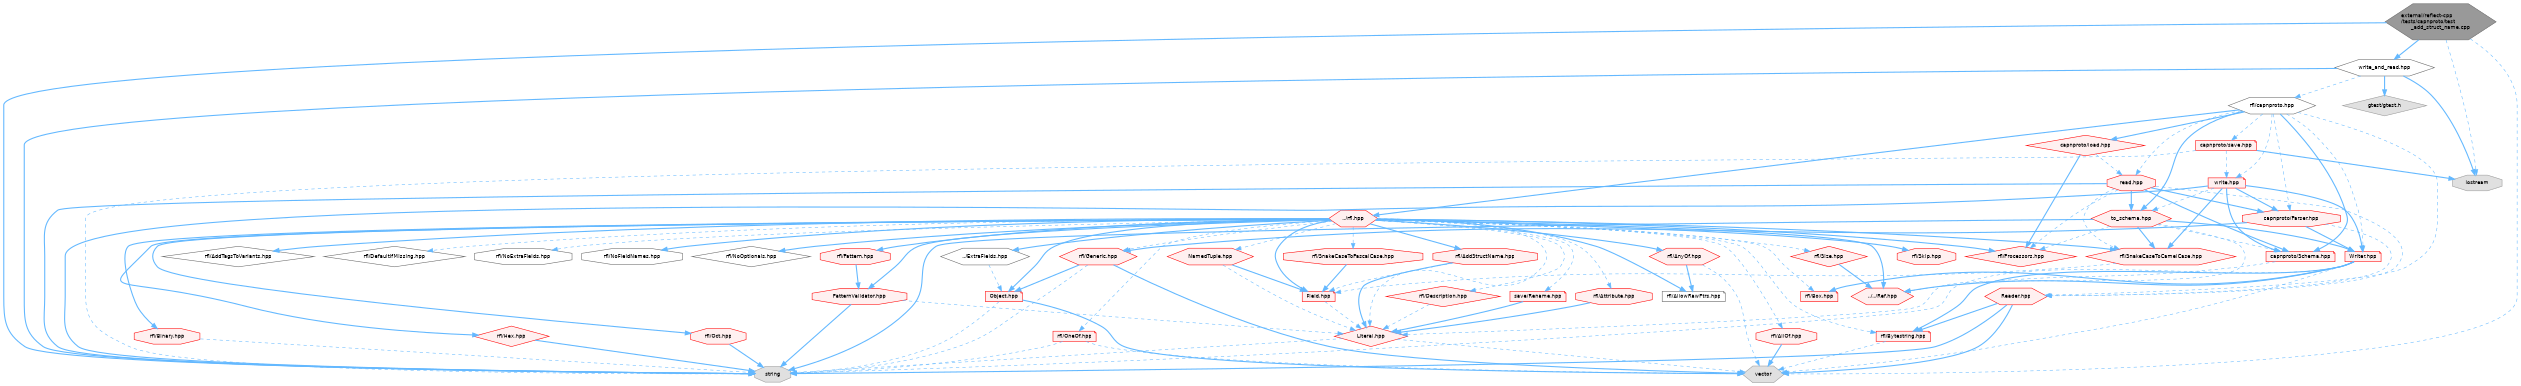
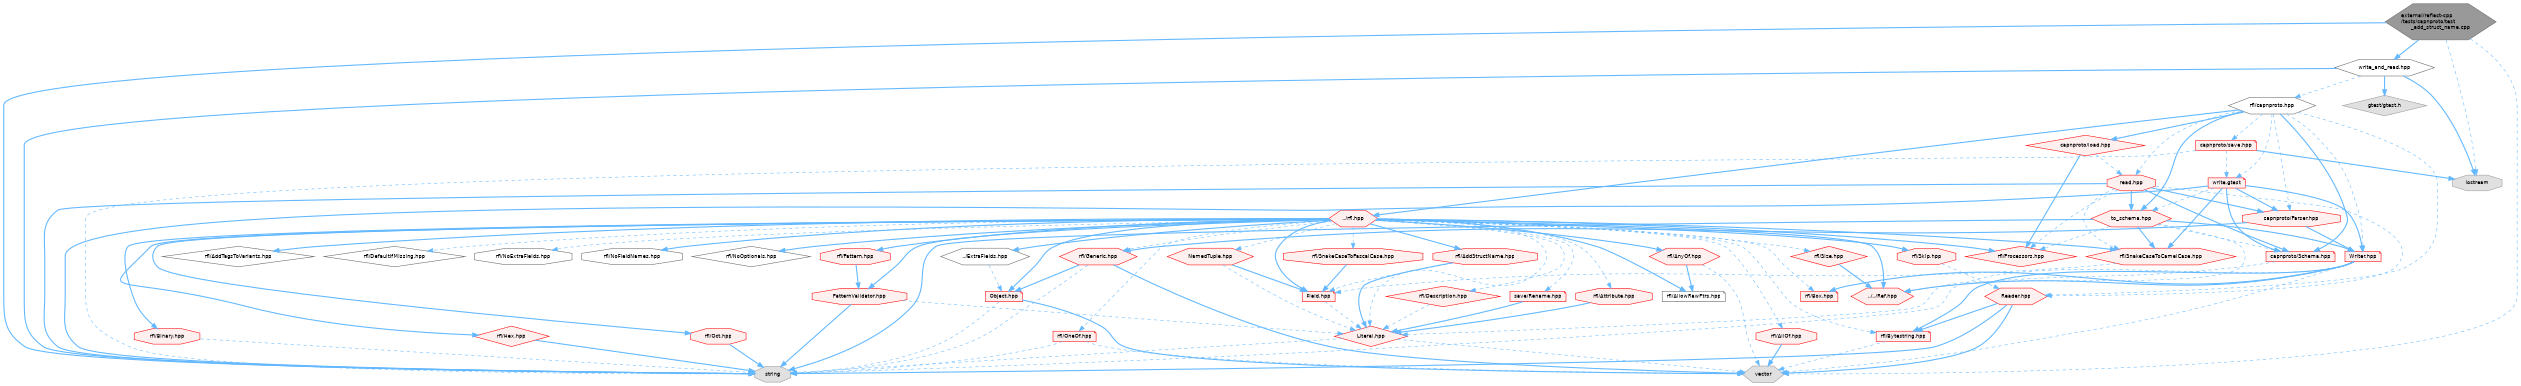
(2227, 183) -> (2227, 183)
(2265, 289) -> (1972, 277)
